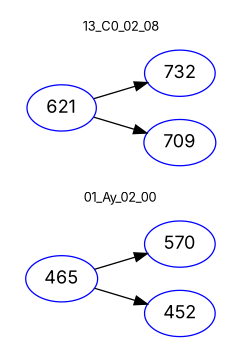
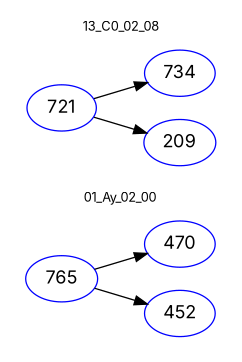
(180, 73) -> (180, 73)
(62, 108) -> (62, 108)
(180, 143) -> (180, 143)
(180, 244) -> (180, 244)
(62, 279) -> (62, 279)
